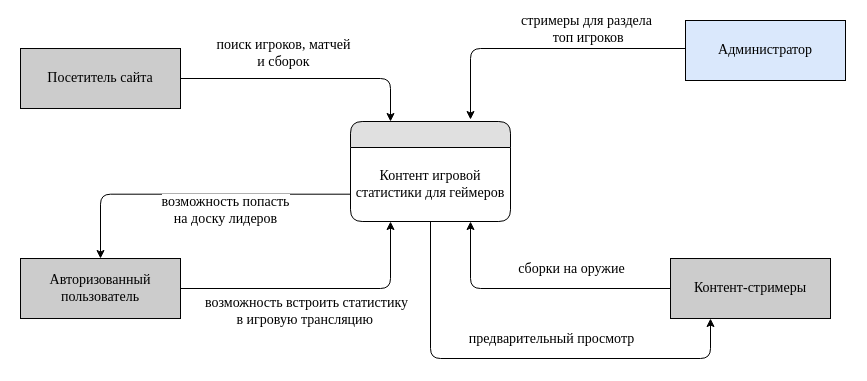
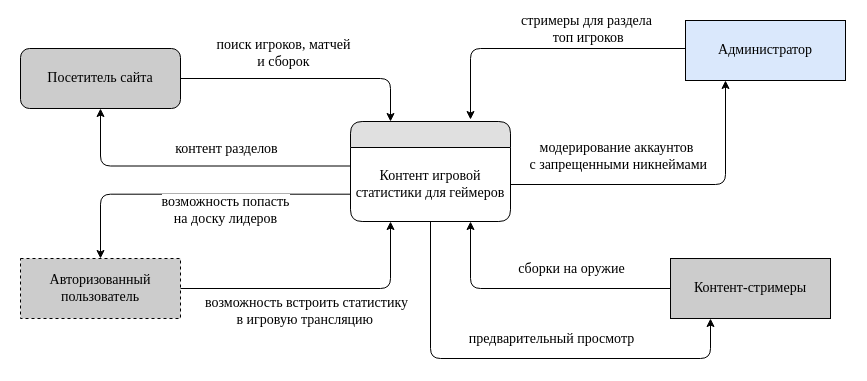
(101, 79) -> (101, 79)
none -> (206, 166)
none -> (662, 185)
(101, 289) -> (101, 289)
